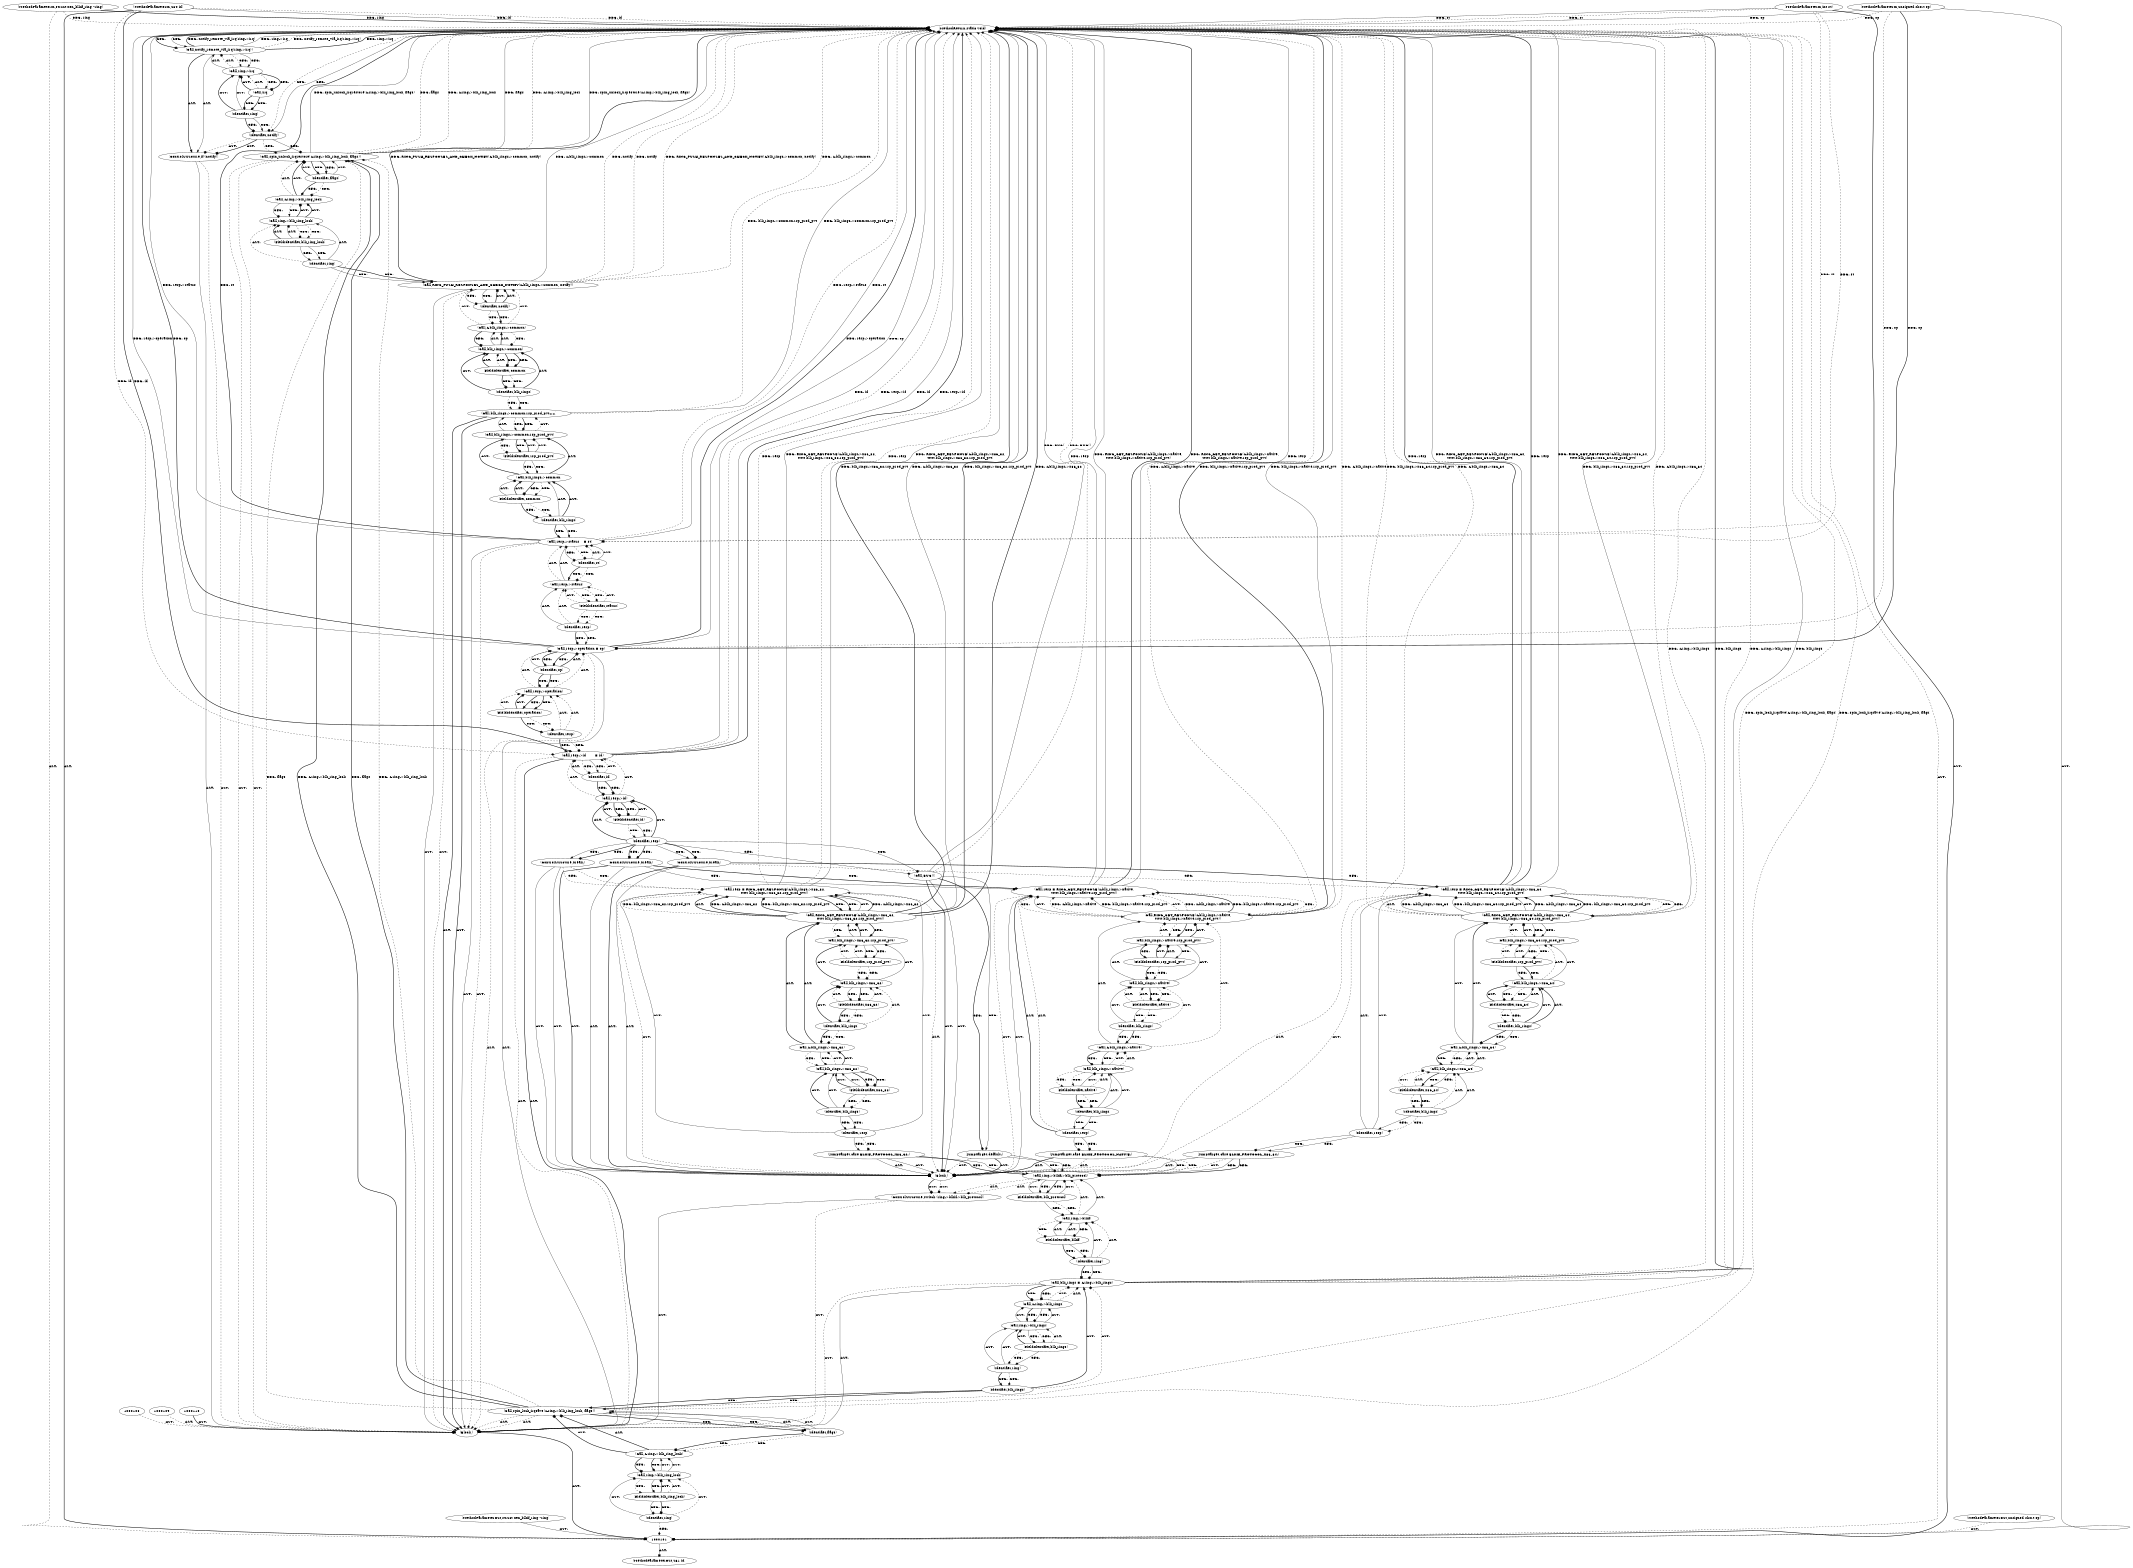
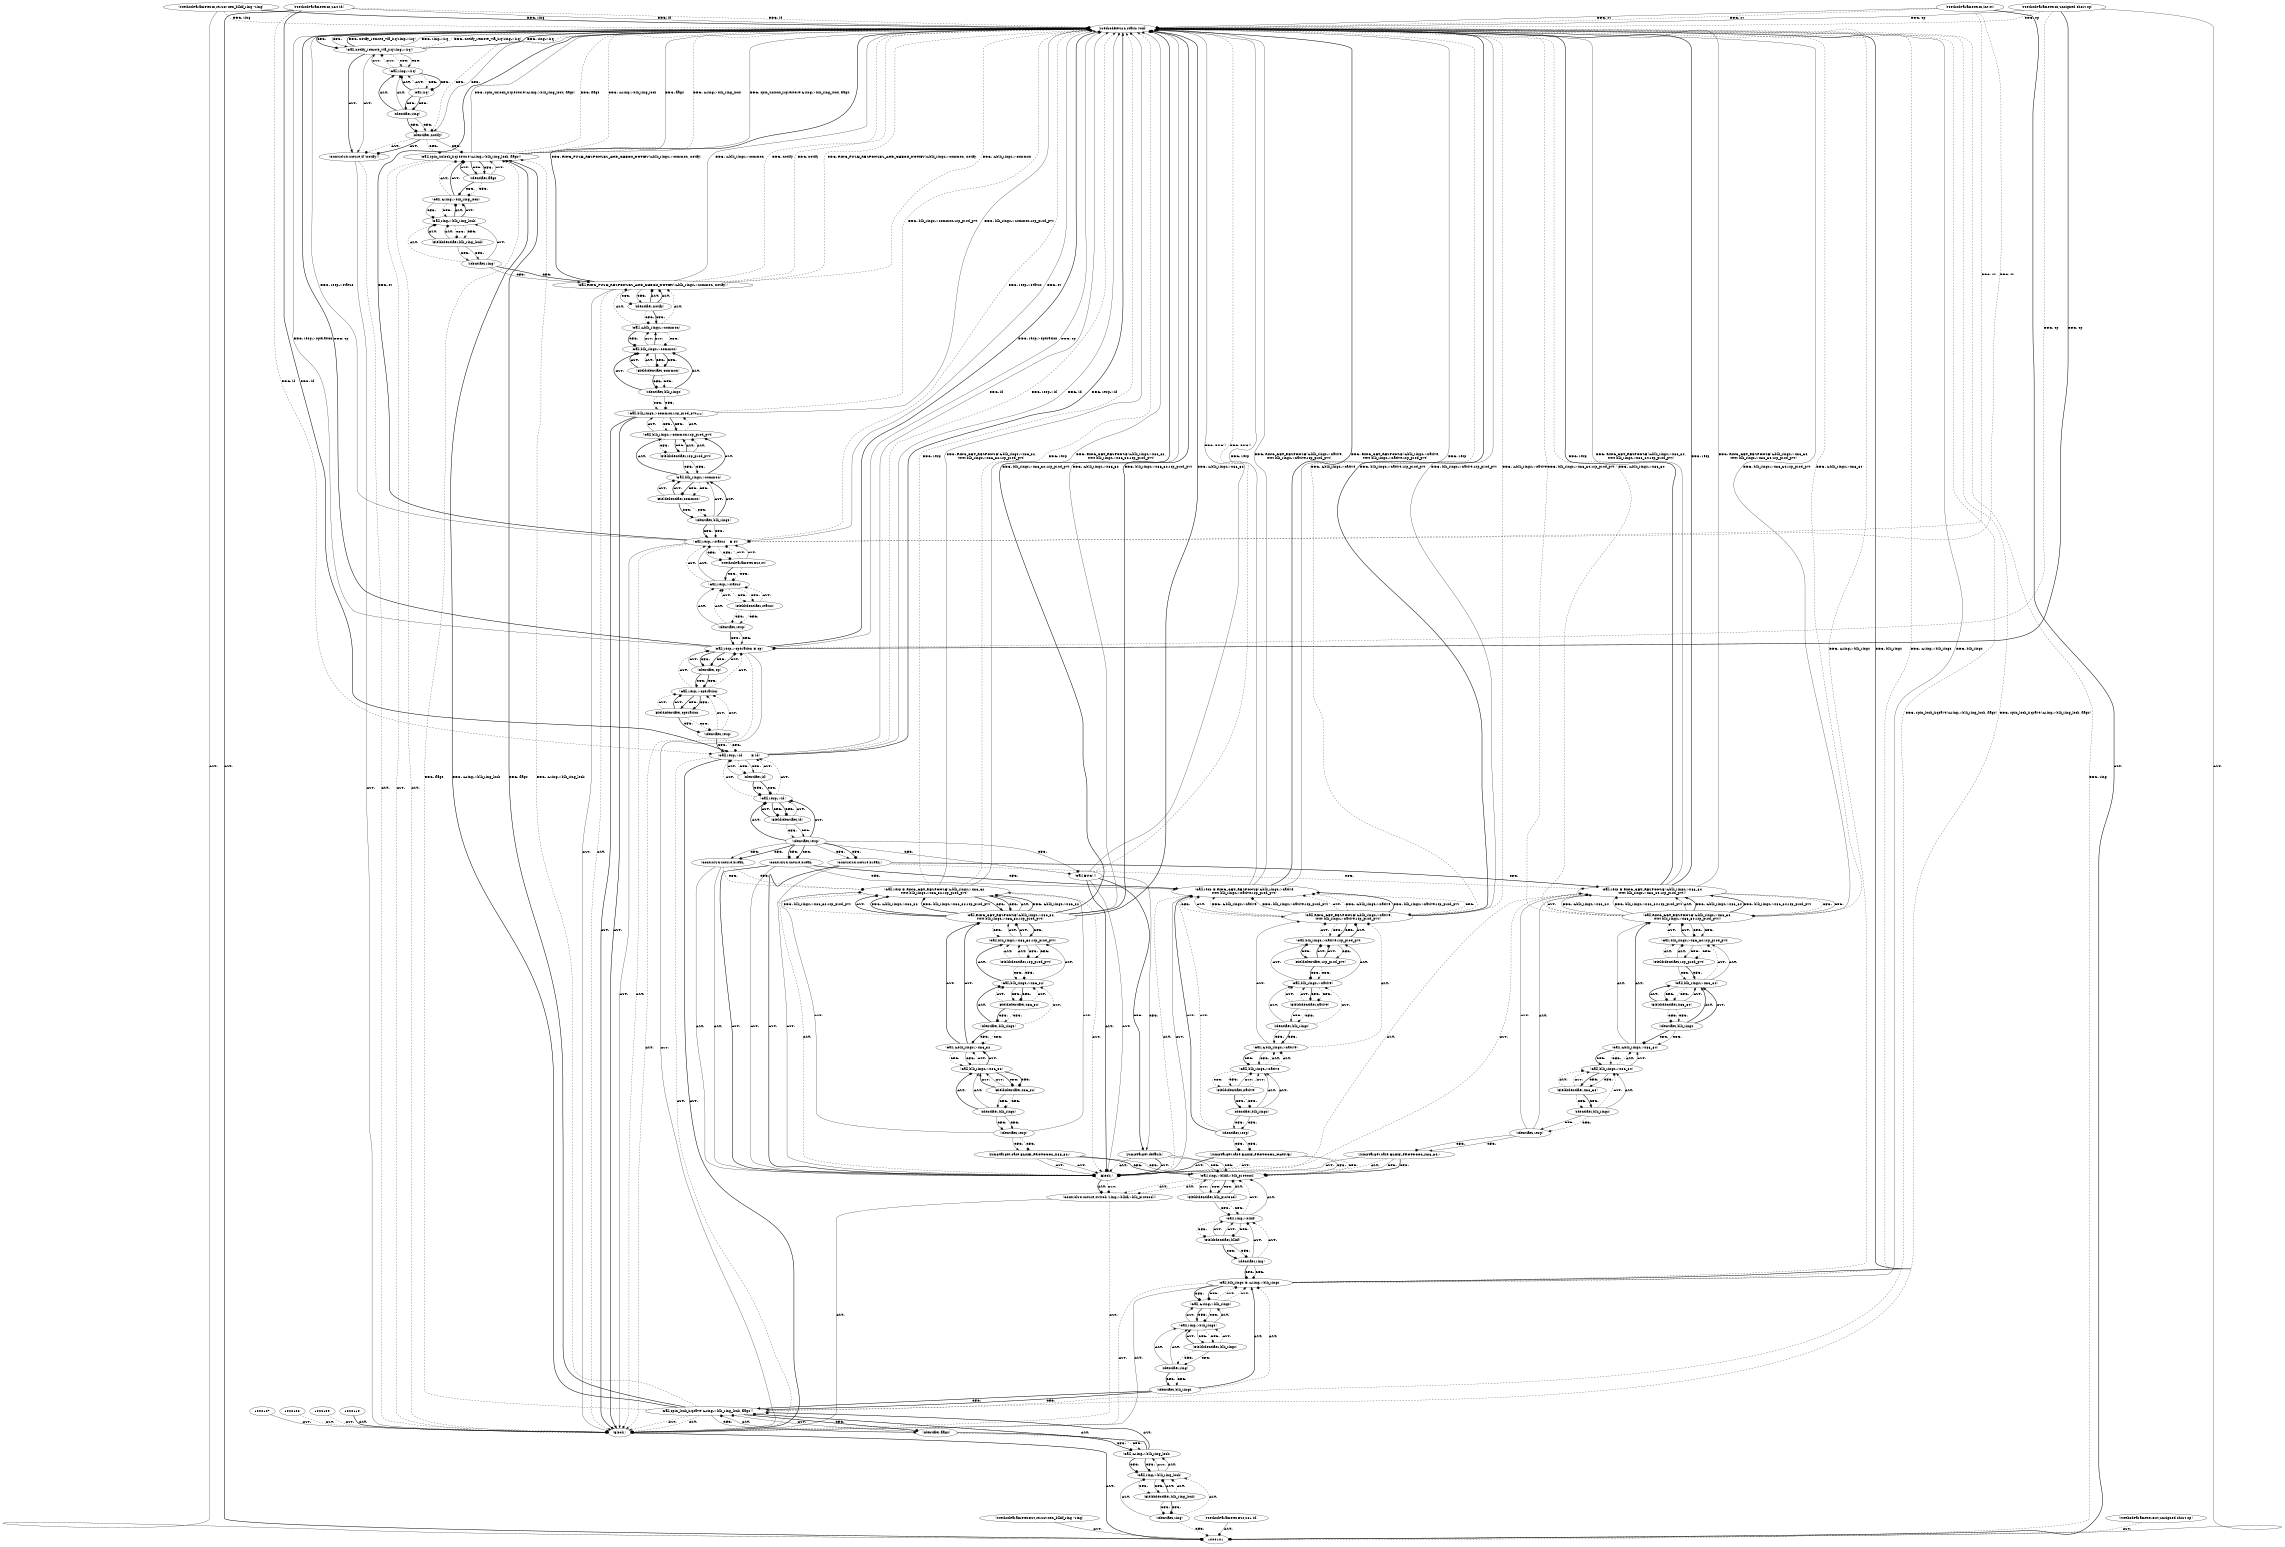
(589, 563) -> (743, 563)
(1942, 777) -> (2098, 777)
(49, 1089) -> (210, 1466)
none -> (262, 1411)
(659, 1549) -> (1224, 1528)
